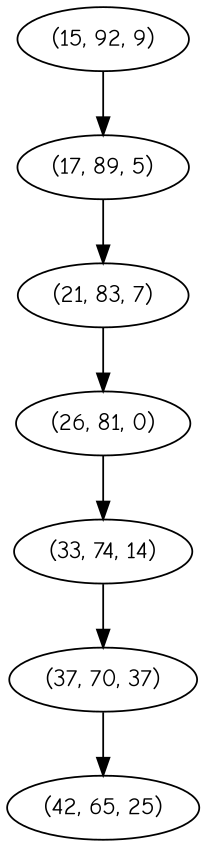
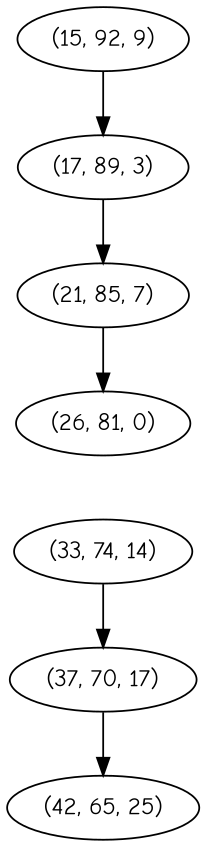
(103, 167) -> (103, 167)
(103, 295) -> (103, 295)
(103, 479) -> none
(103, 680) -> (103, 680)
